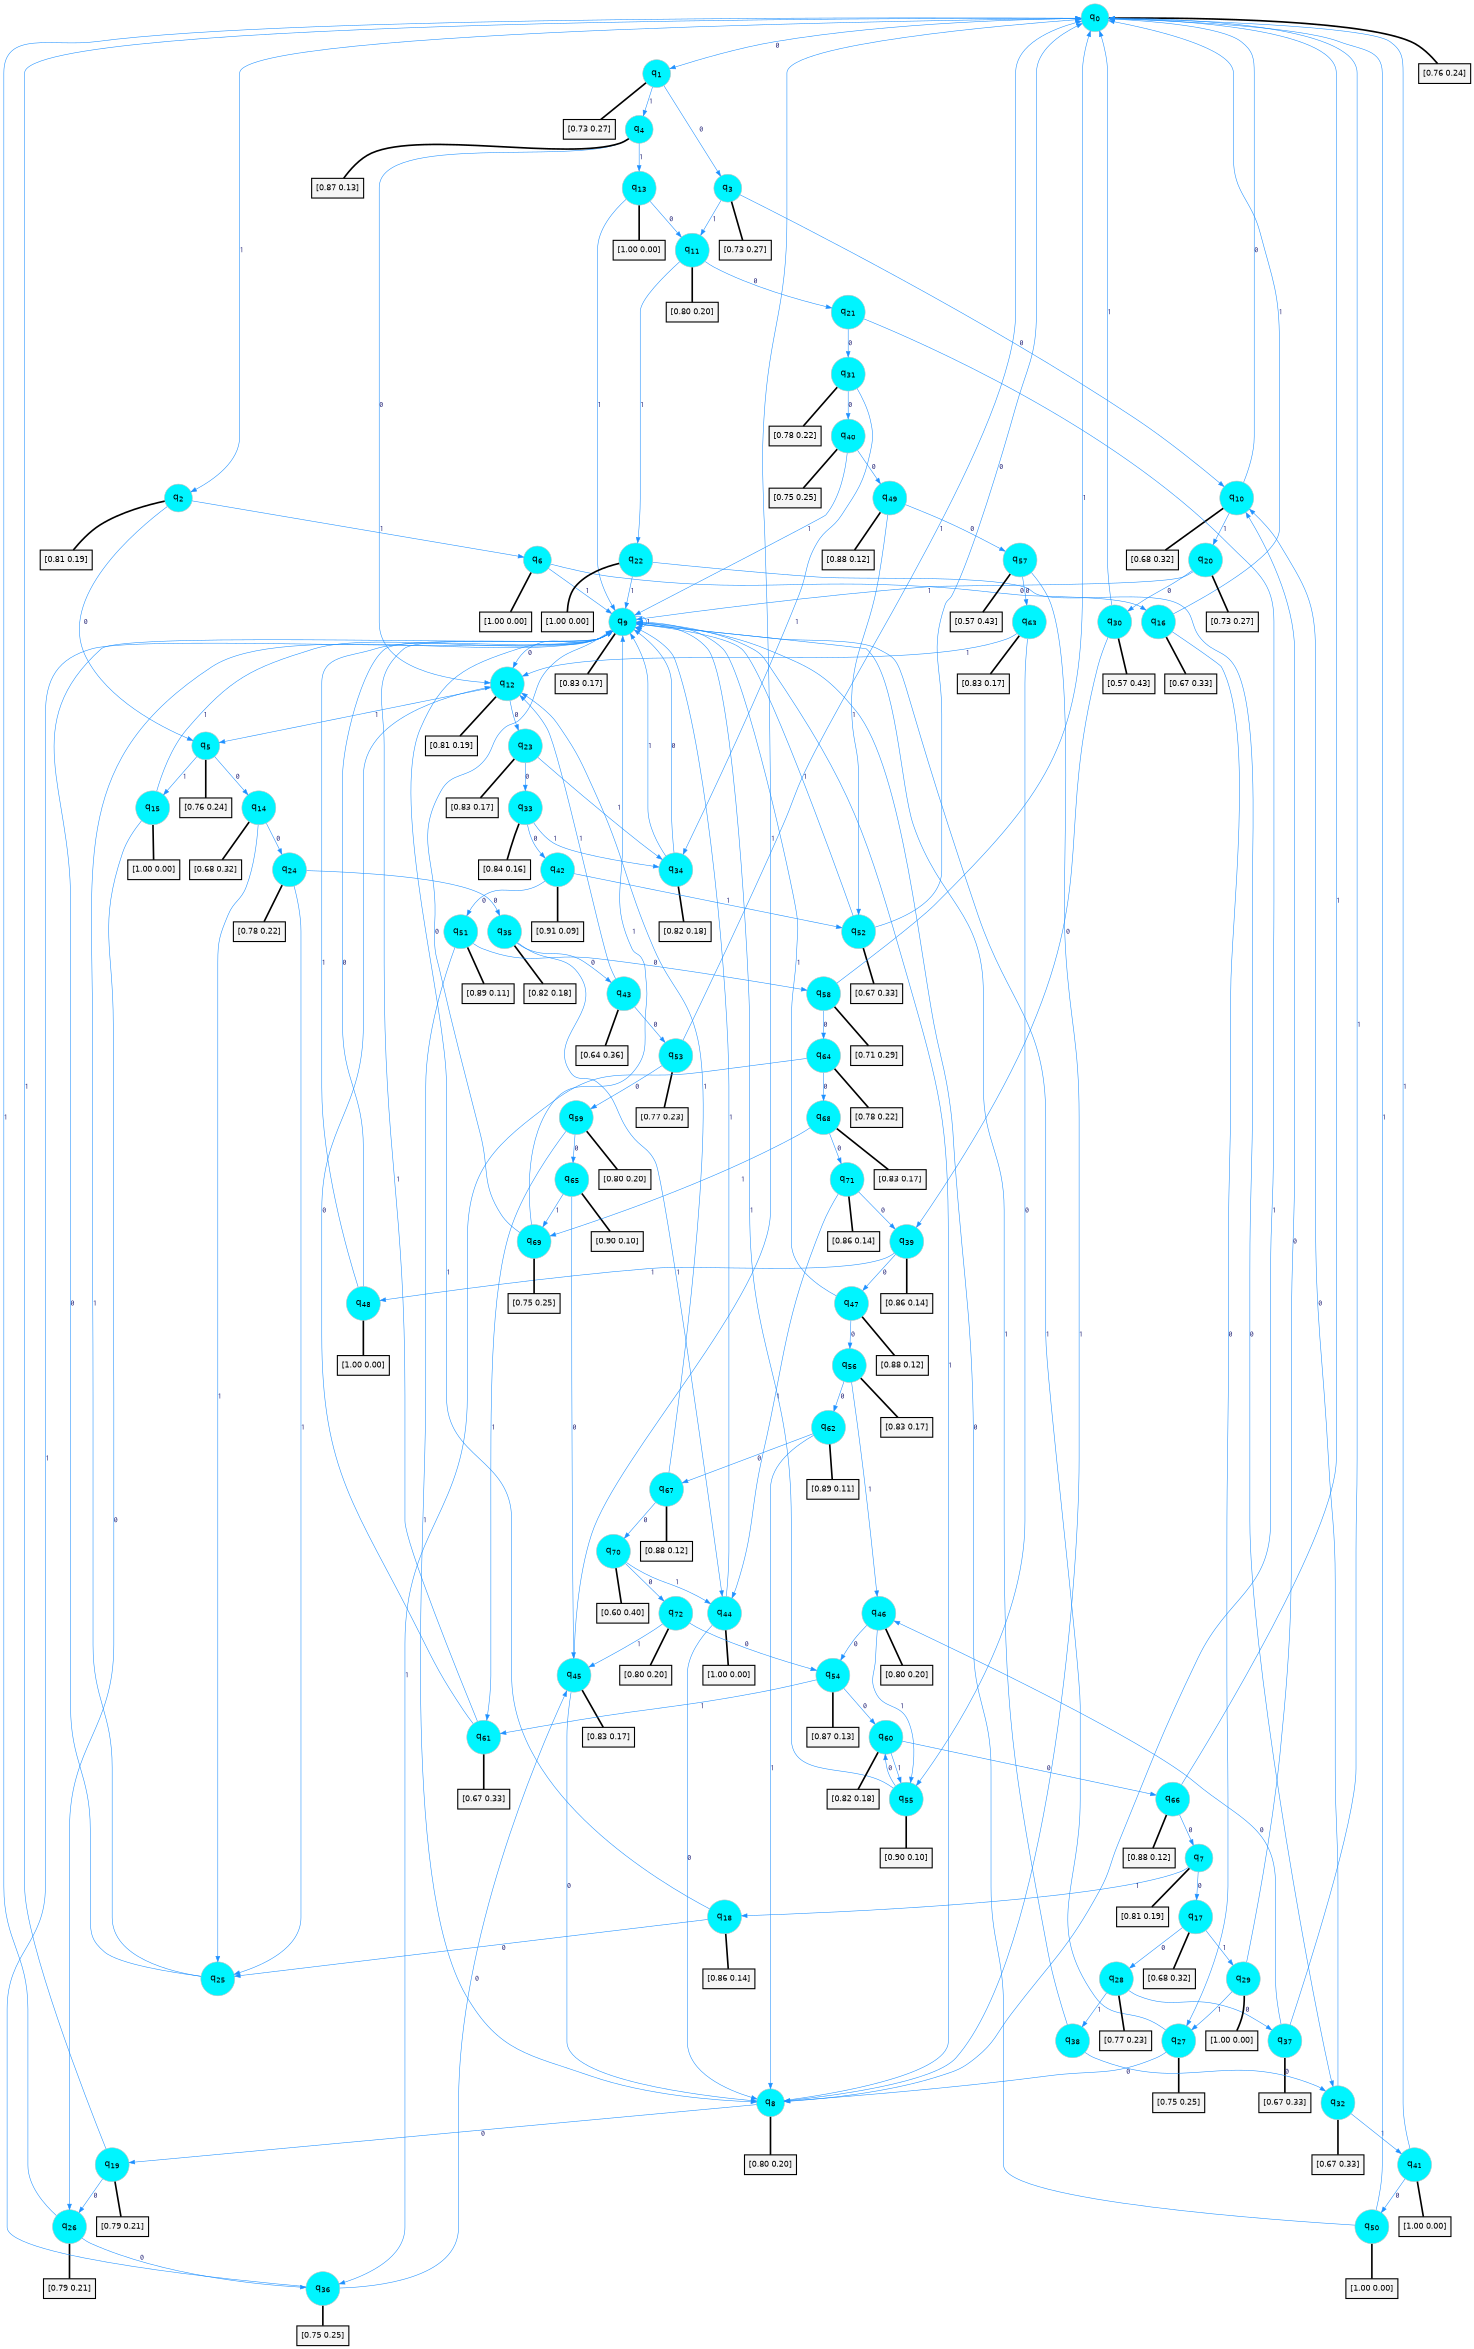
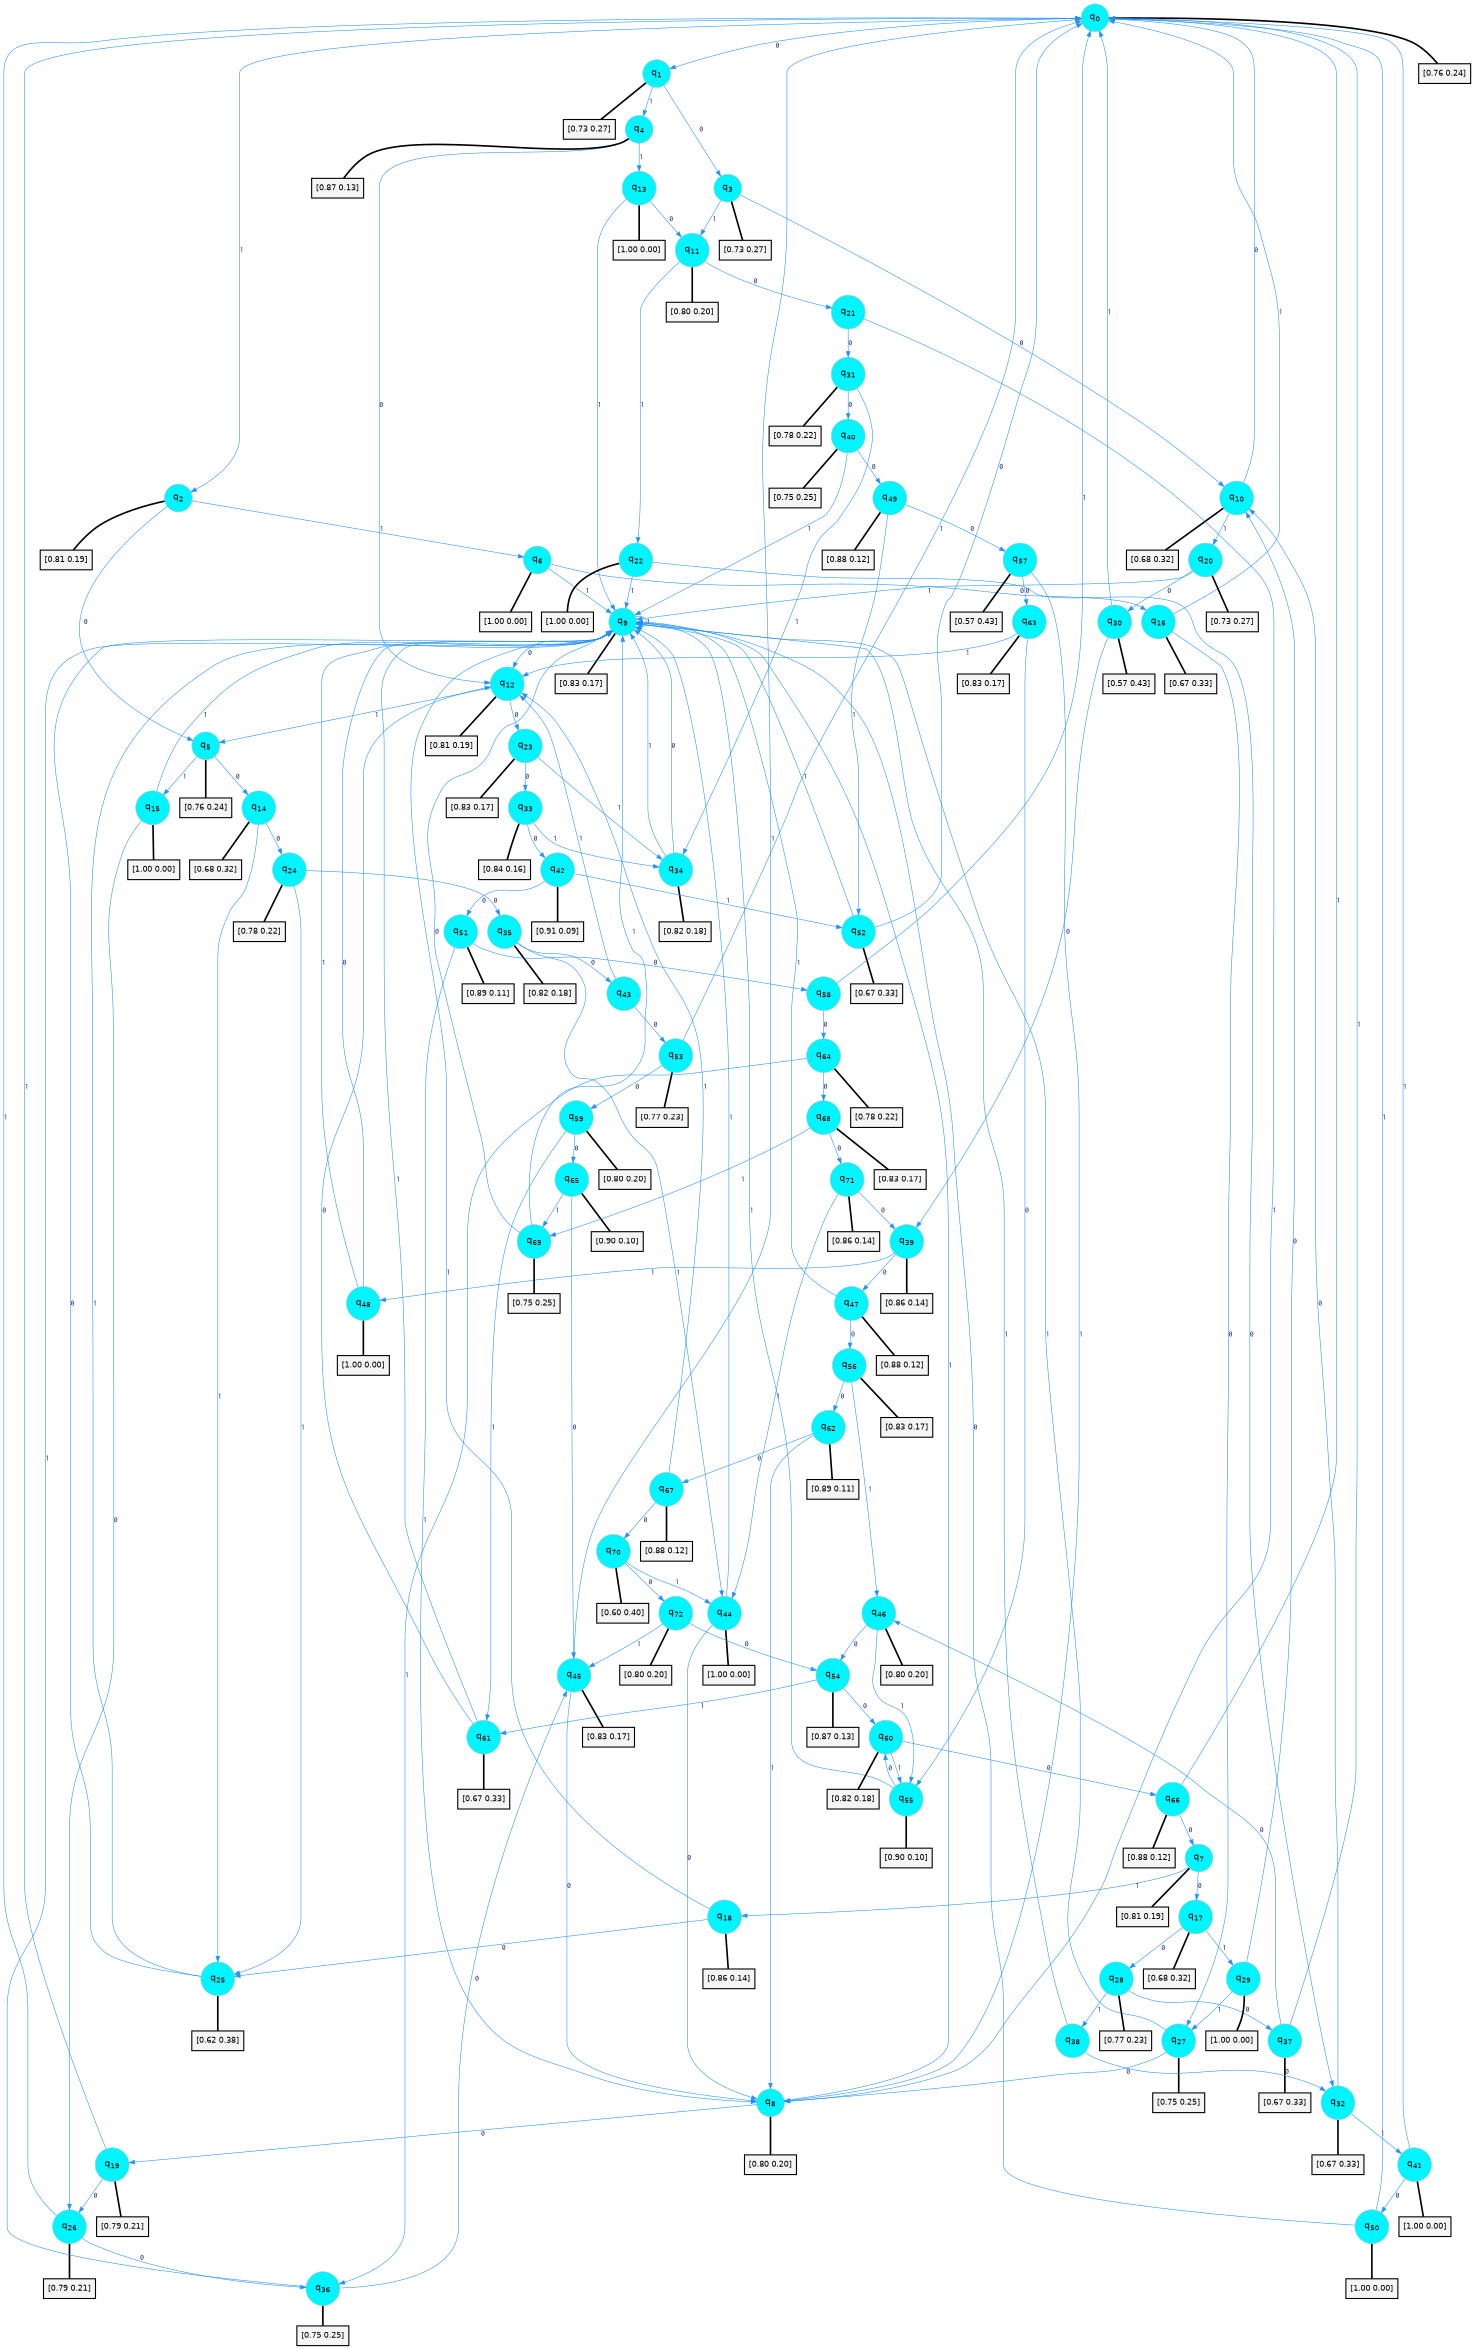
(602, 1056) -> none
(877, 1056) -> none
none -> (218, 2041)
